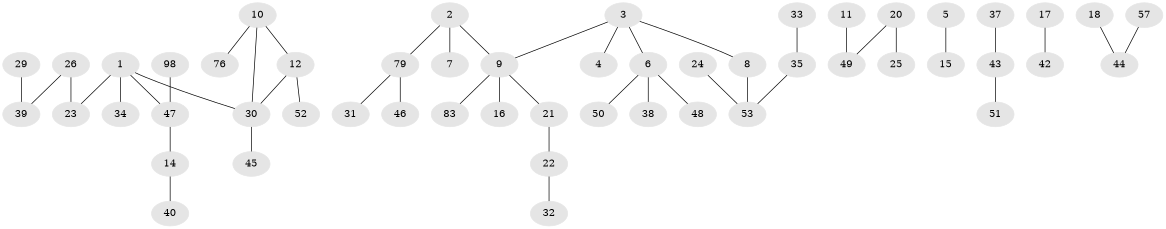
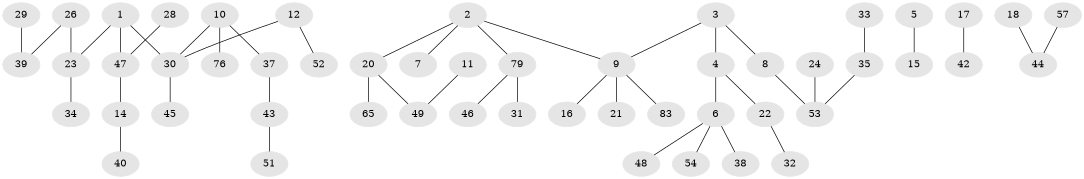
(277, 40) -> (244, 40)
none -> (418, 40)
(636, 40) -> (716, 90)
(170, 65) -> (170, 15)
(896, 65) -> (369, 114)
(121, 90) -> (71, 90)
(599, 114) -> (691, 164)
(549, 139) -> (740, 89)
